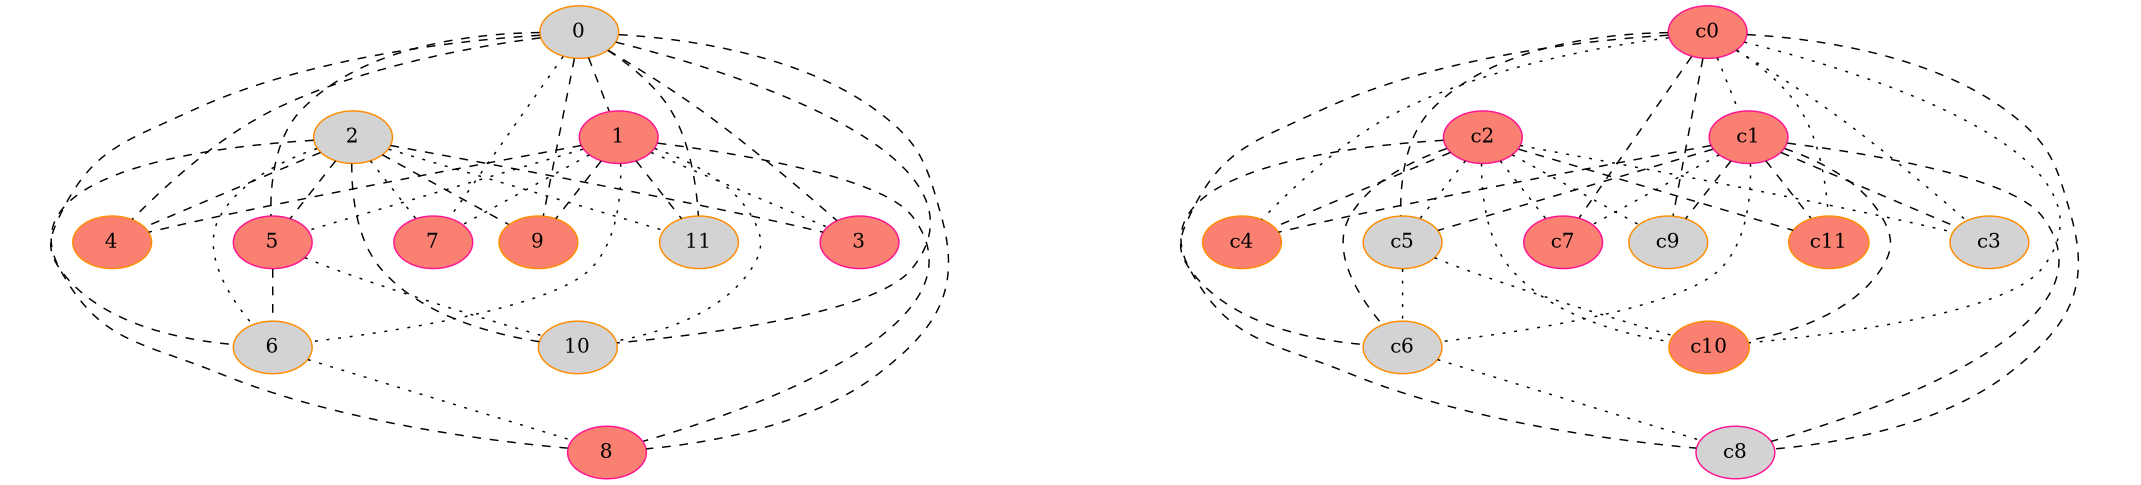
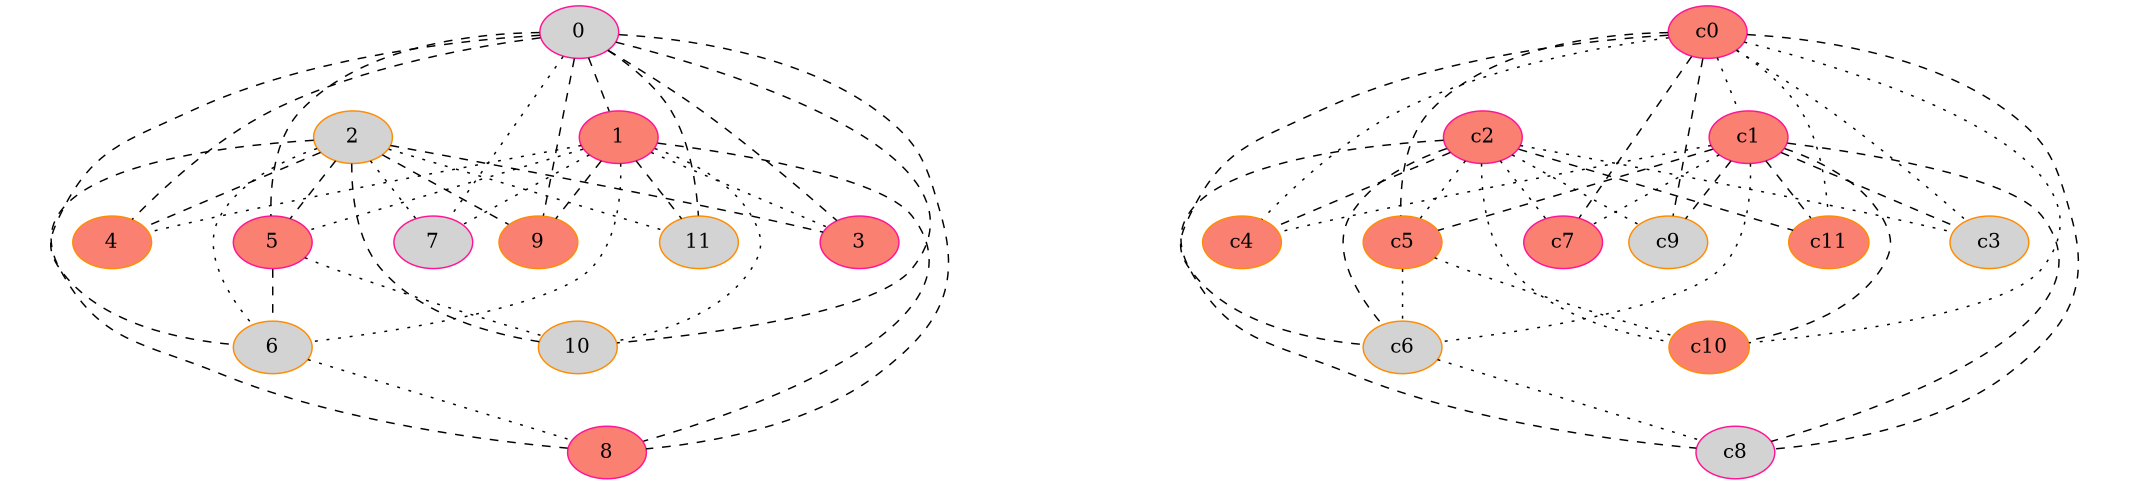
(579, 32) -> (579, 32)
(364, 187) -> (364, 187)
(1494, 187) -> (1494, 187)
(433, 242) -> (433, 242)
(1403, 242) -> (1403, 242)
